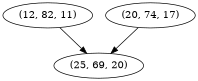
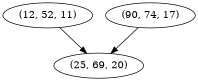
(48, 15) -> (48, 15)
(150, 15) -> (150, 15)
